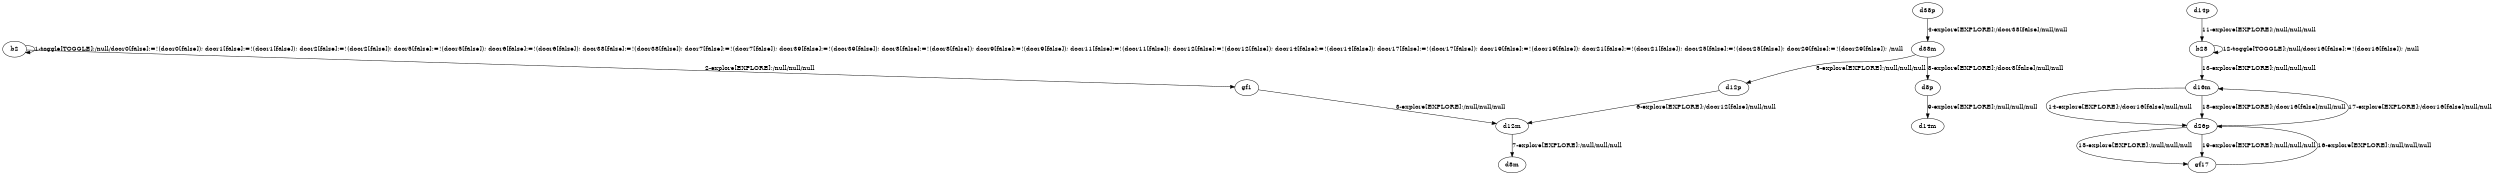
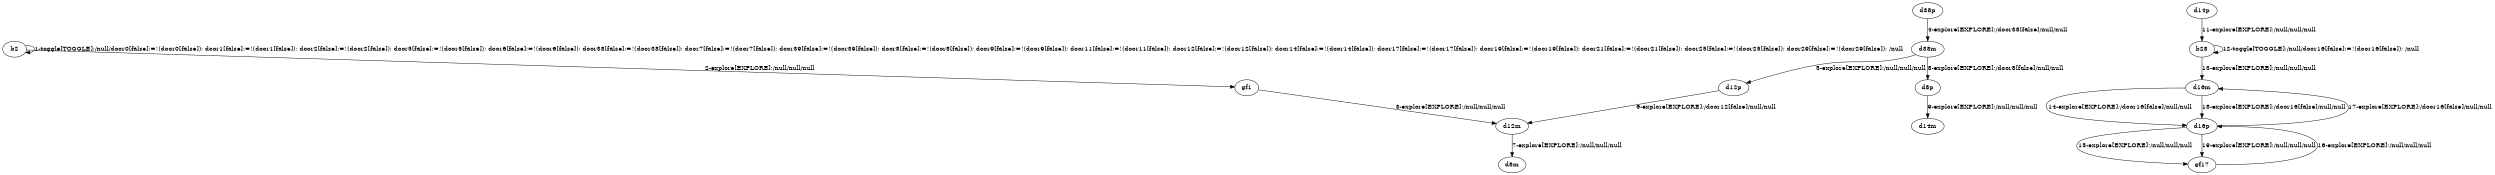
(2202, 126) -> (2202, 126)
